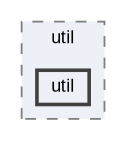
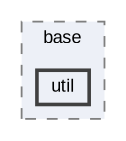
(63, 39) -> (63, 39)
